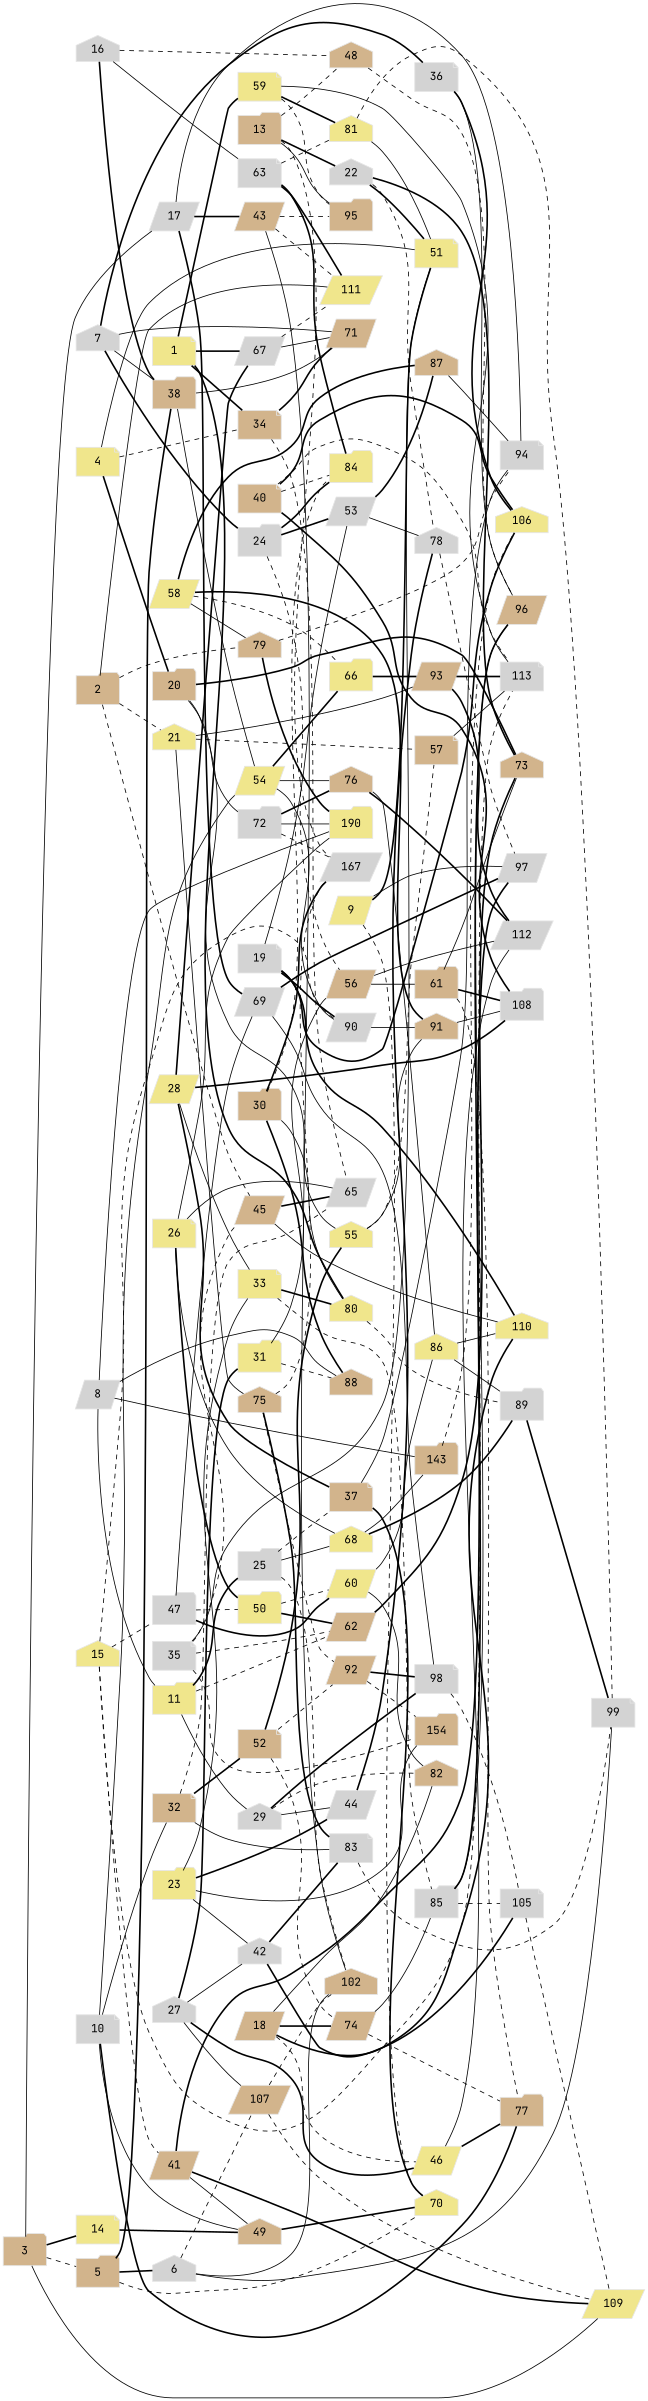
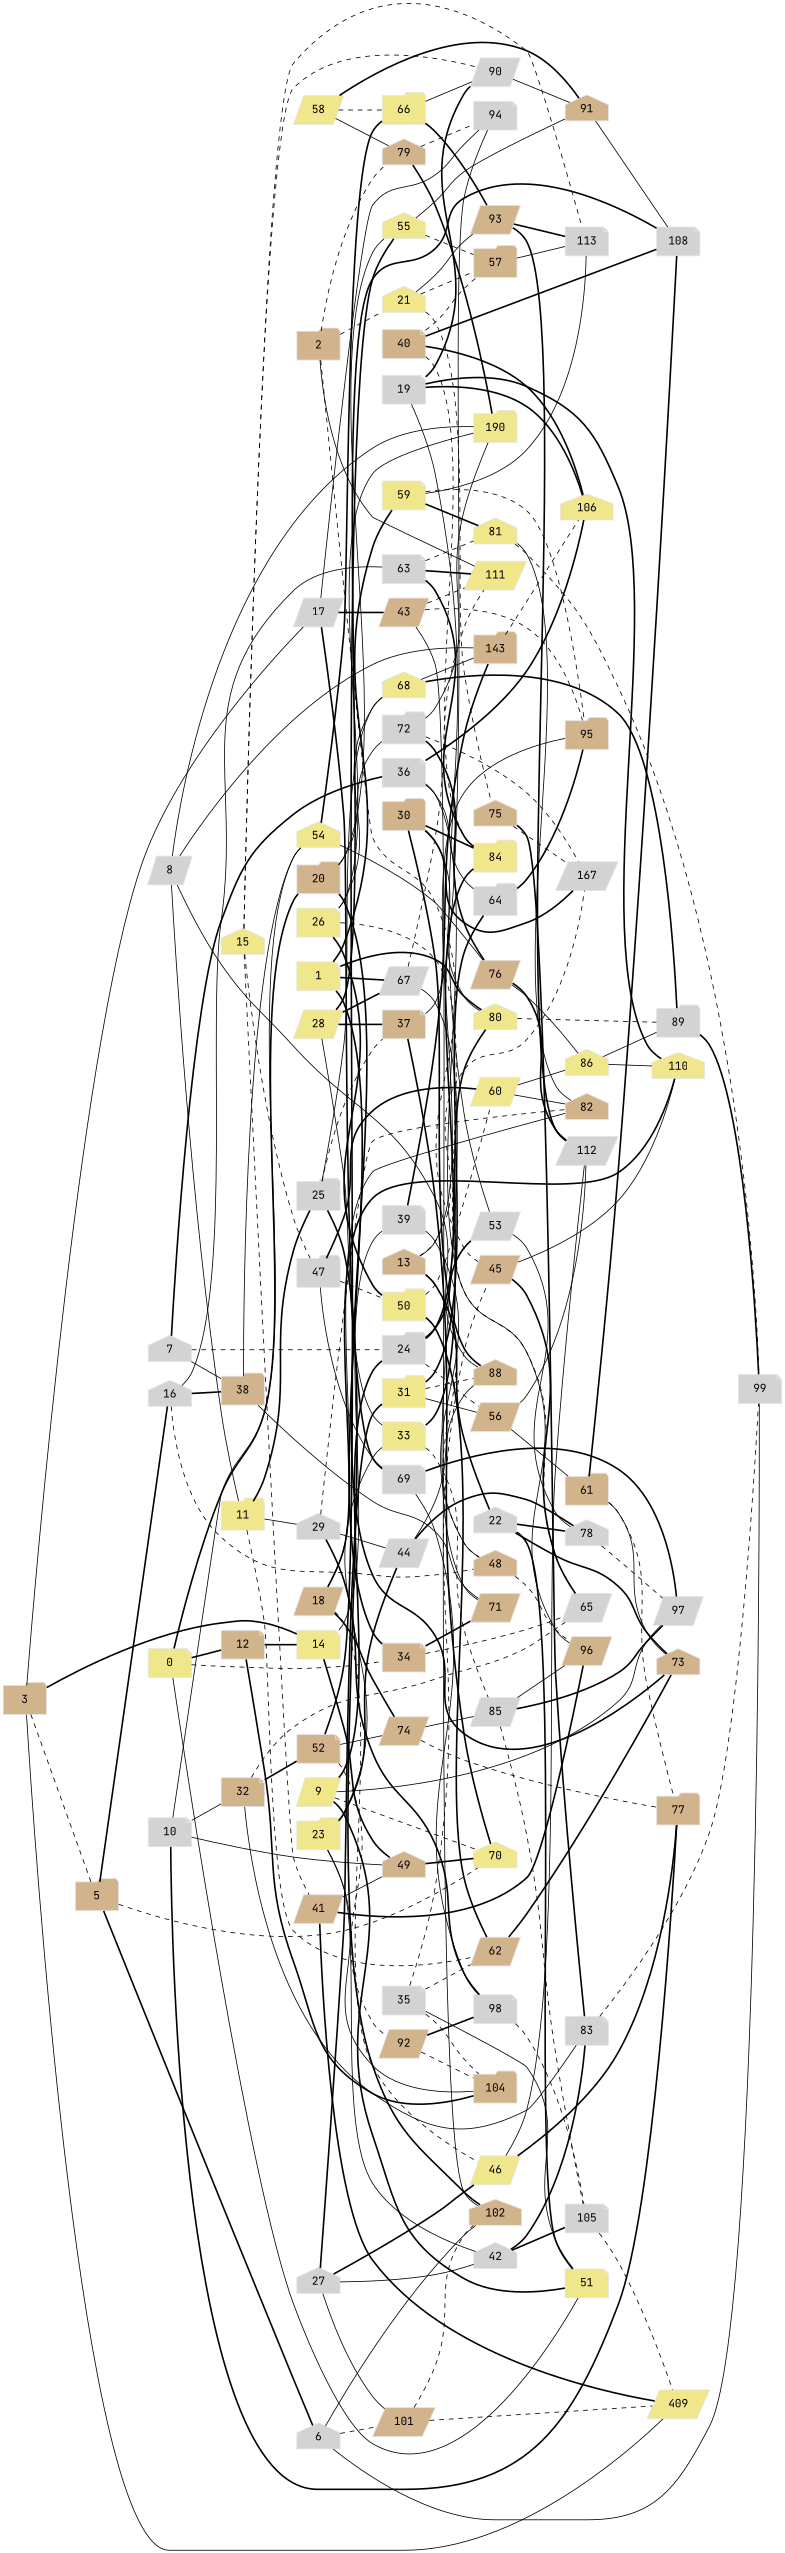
(260, 130) -> (404, 1263)
(404, 182) -> (545, 766)
(408, 326) -> (541, 1528)
(225, 327) -> none
(436, 364) -> none
(158, 436) -> (287, 1350)
(98, 462) -> (170, 1663)
(440, 486) -> (449, 307)
(436, 750) -> (495, 263)
(260, 781) -> (318, 836)
(351, 781) -> (495, 975)
(297, 878) -> (461, 842)
none -> (495, 901)
(305, 904) -> (449, 92)
(260, 1002) -> (404, 1480)
(522, 1006) -> (678, 241)
(196, 1027) -> (464, 667)
(255, 1183) -> (454, 1242)
none -> (404, 1220)
(146, 1334) -> (132, 1656)
none -> (438, 1494)
(292, 1541) -> none
none -> (358, 1610)
none -> (243, 1645)
(436, 1731) -> (495, 2089)
(313, 1732) -> (350, 1726)
(300, 1890) -> (361, 1740)
(436, 1903) -> (495, 1712)
(260, 2100) -> (404, 2422)
(613, 2304) -> (678, 2404)
